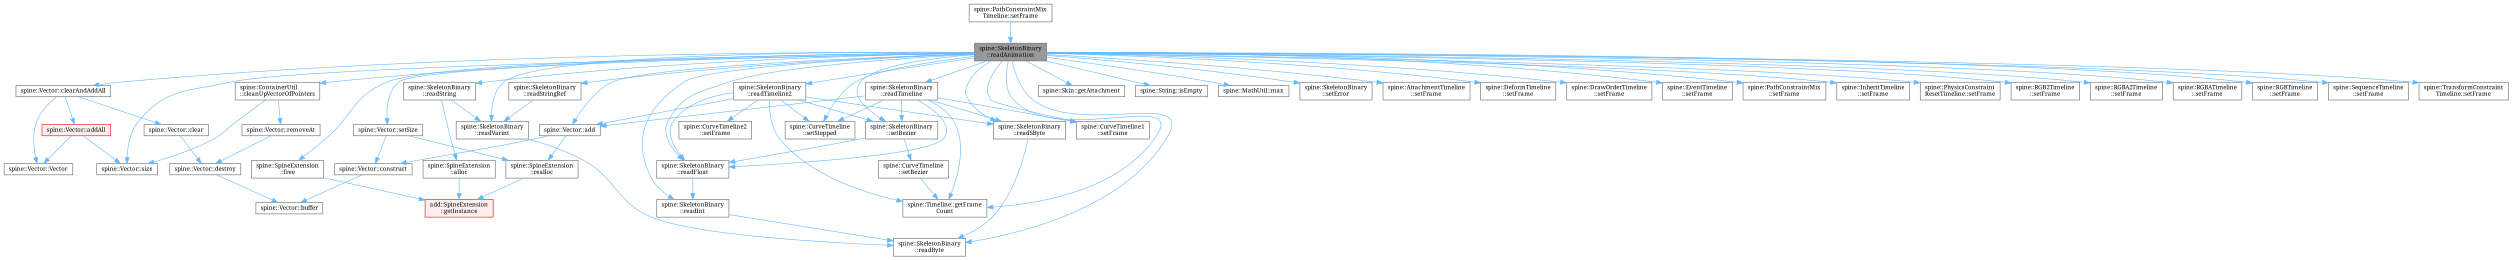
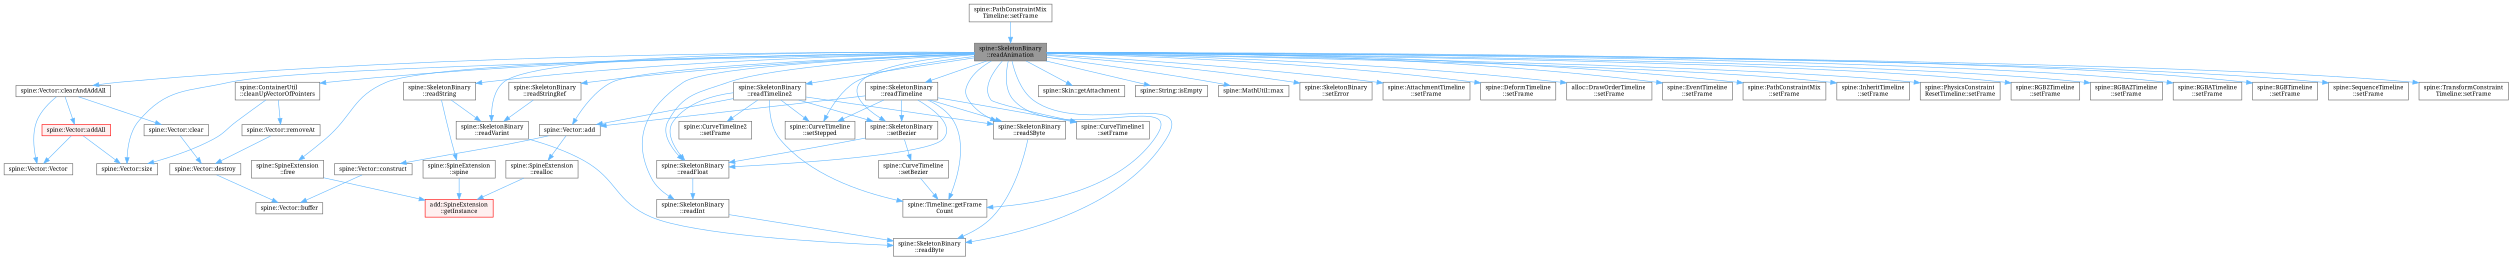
(1609, 91) -> (1609, 91)
(388, 130) -> none
(459, 169) -> (459, 169)
